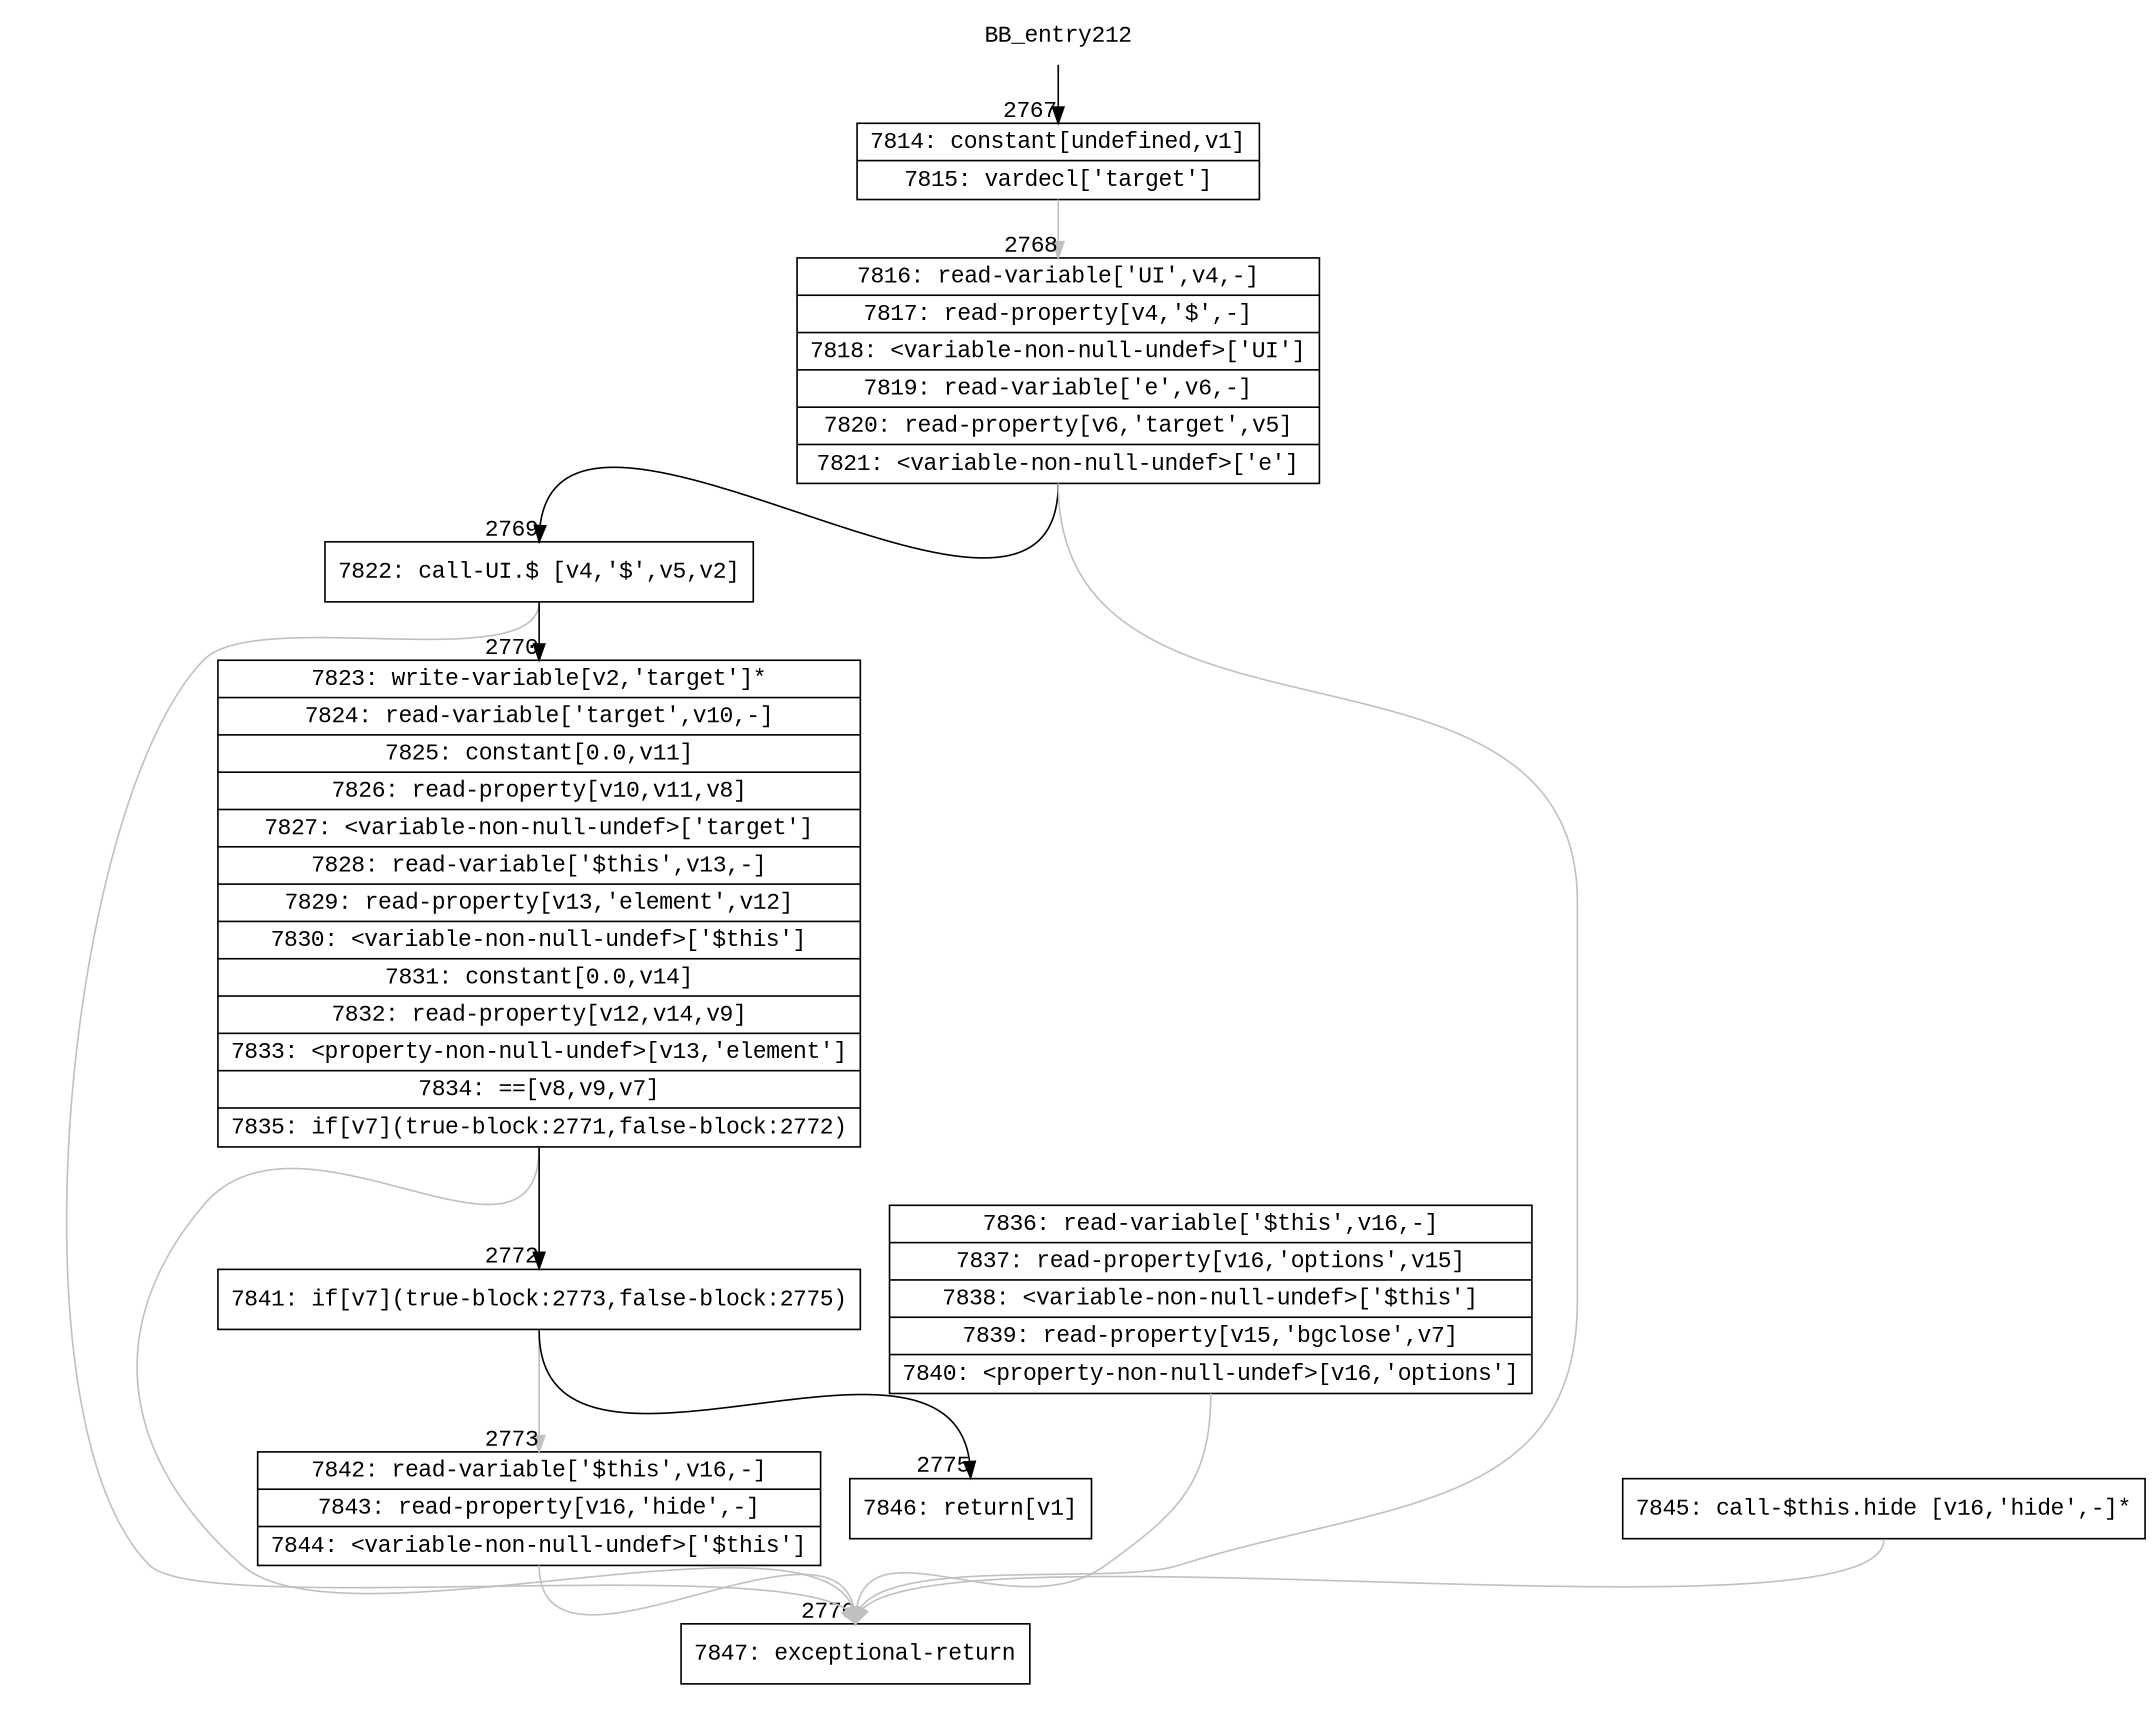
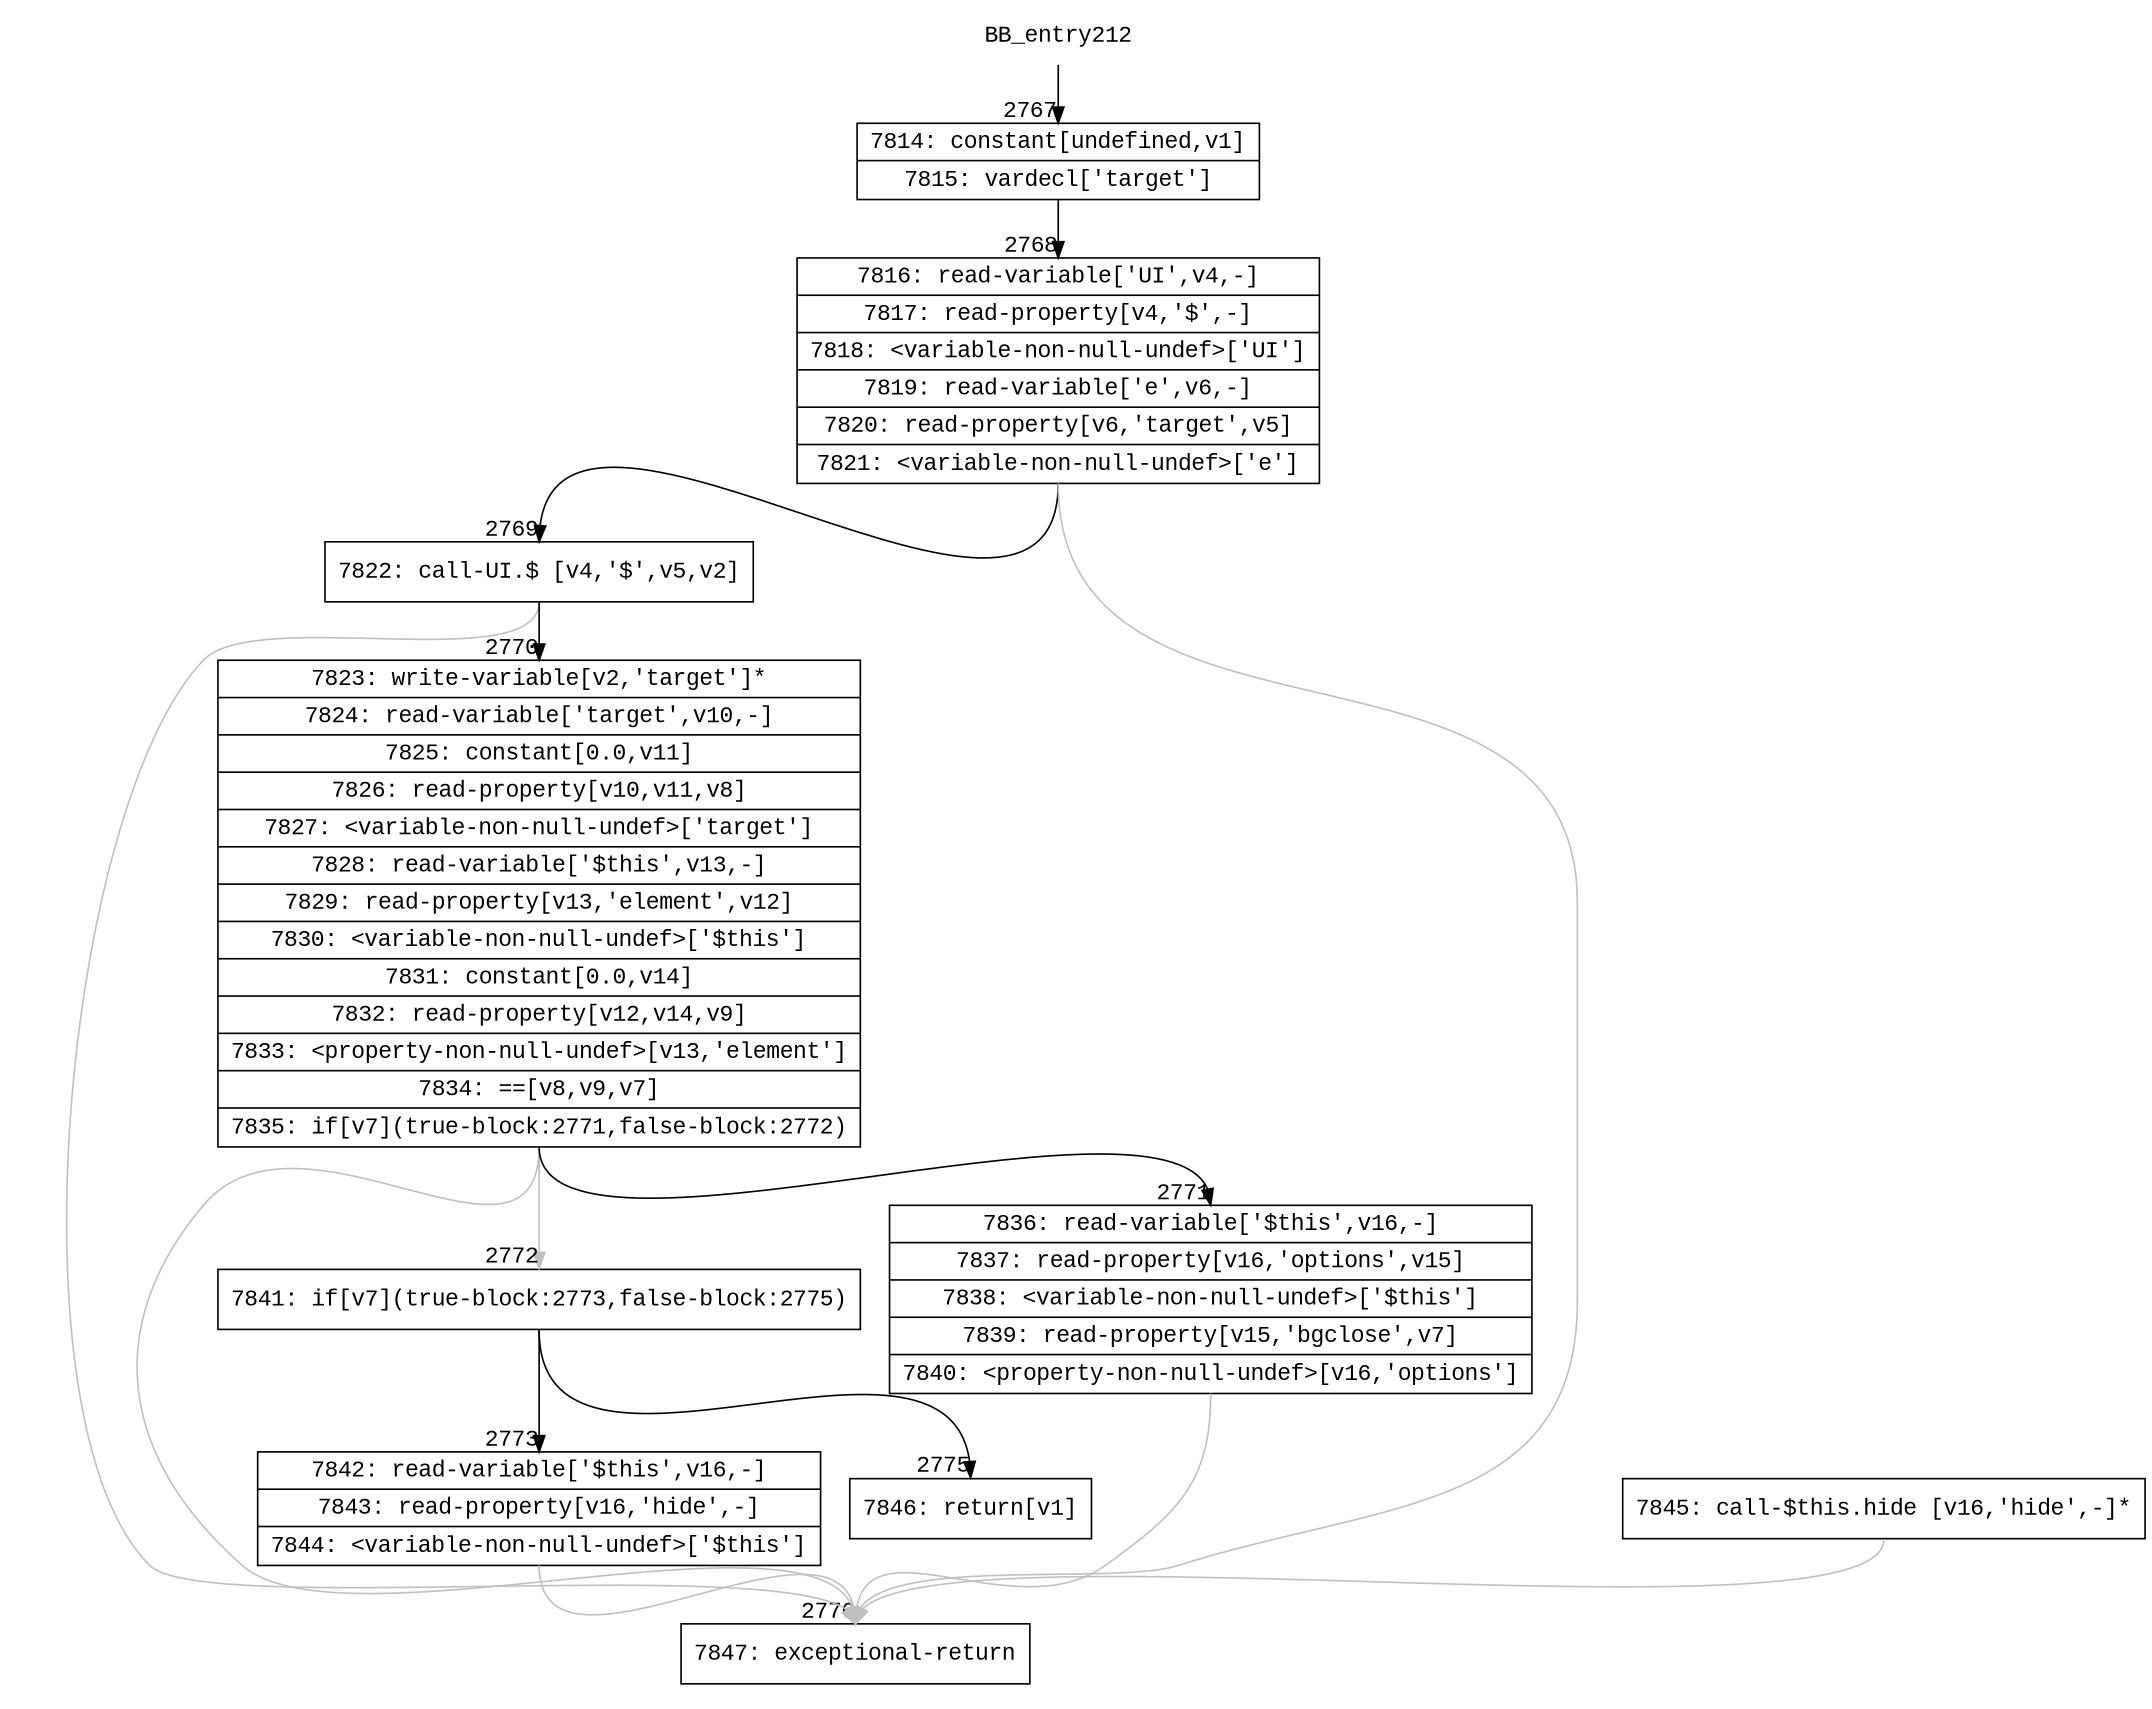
(1058, 220) -> (1058, 220)
none -> (867, 1177)
(539, 1199) -> (539, 1199)
(539, 1383) -> (539, 1383)
